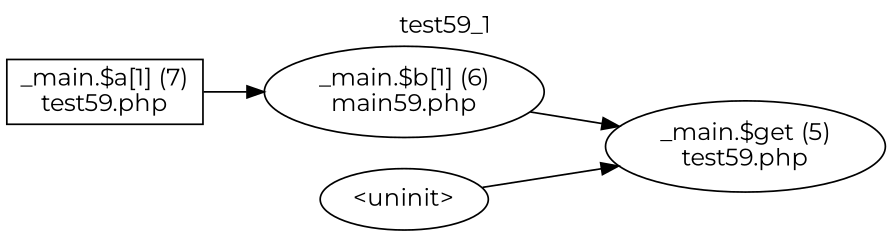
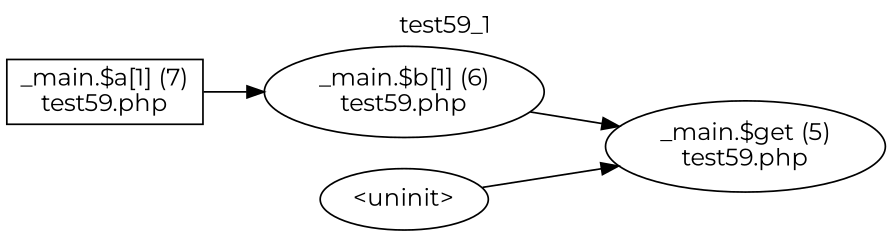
(404, 92) -> (404, 92)
